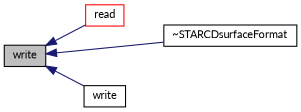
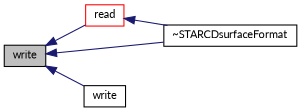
none -> (151, 23)
